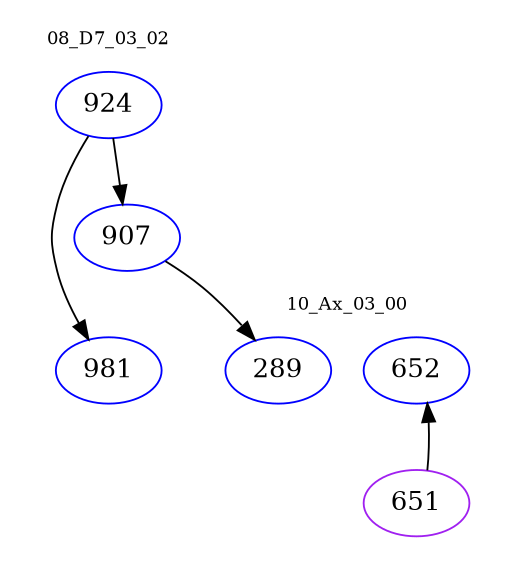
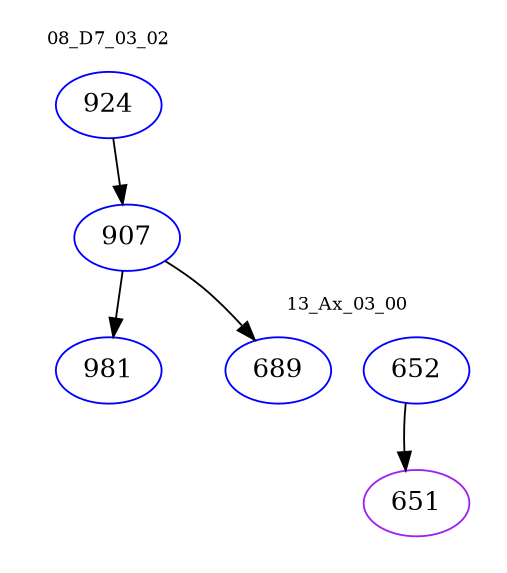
(52, 228) -> (119, 295)
(347, 305) -> (347, 305)
(278, 370) -> (278, 370)
(429, 446) -> (404, 428)
